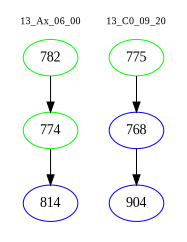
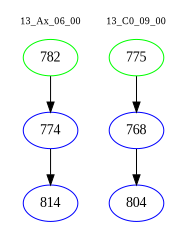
(136, 22) -> (136, 22)
(51, 130) -> (51, 130)
(136, 203) -> (136, 203)
